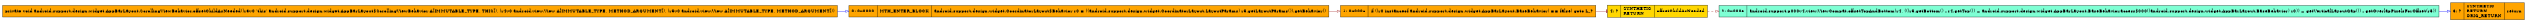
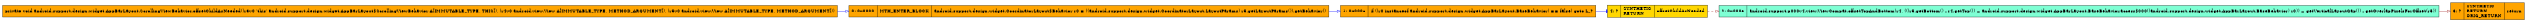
(1333, 11) -> (1333, 11)
(1601, 11) -> (1601, 11)
(2443, 11) -> (2443, 11)
